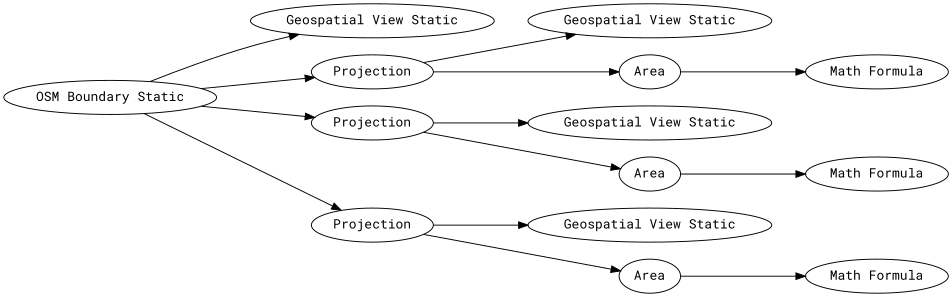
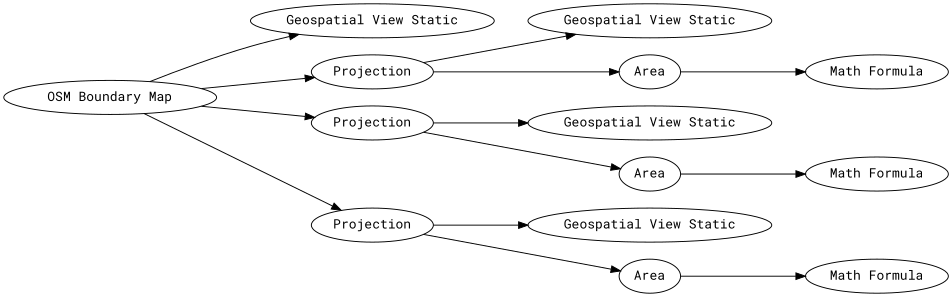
(110, 97) -> (110, 97)
